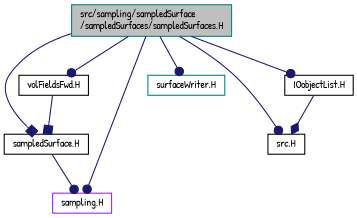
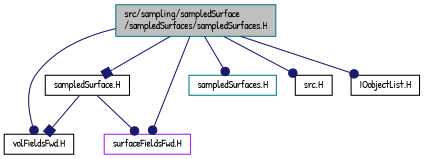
(186, 85) -> (233, 85)
(306, 109) -> none
(51, 110) -> (67, 111)
(82, 203) -> (147, 144)
